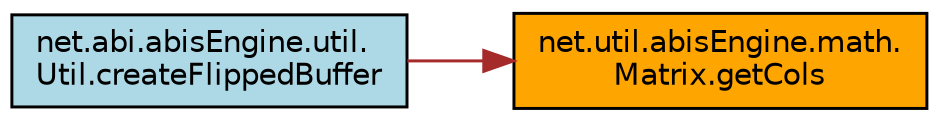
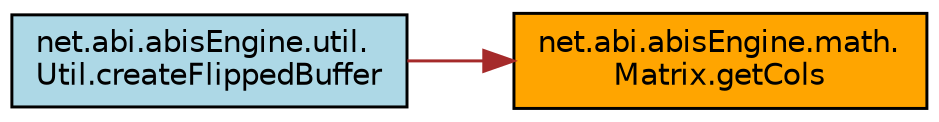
(720, 61) -> (720, 61)
